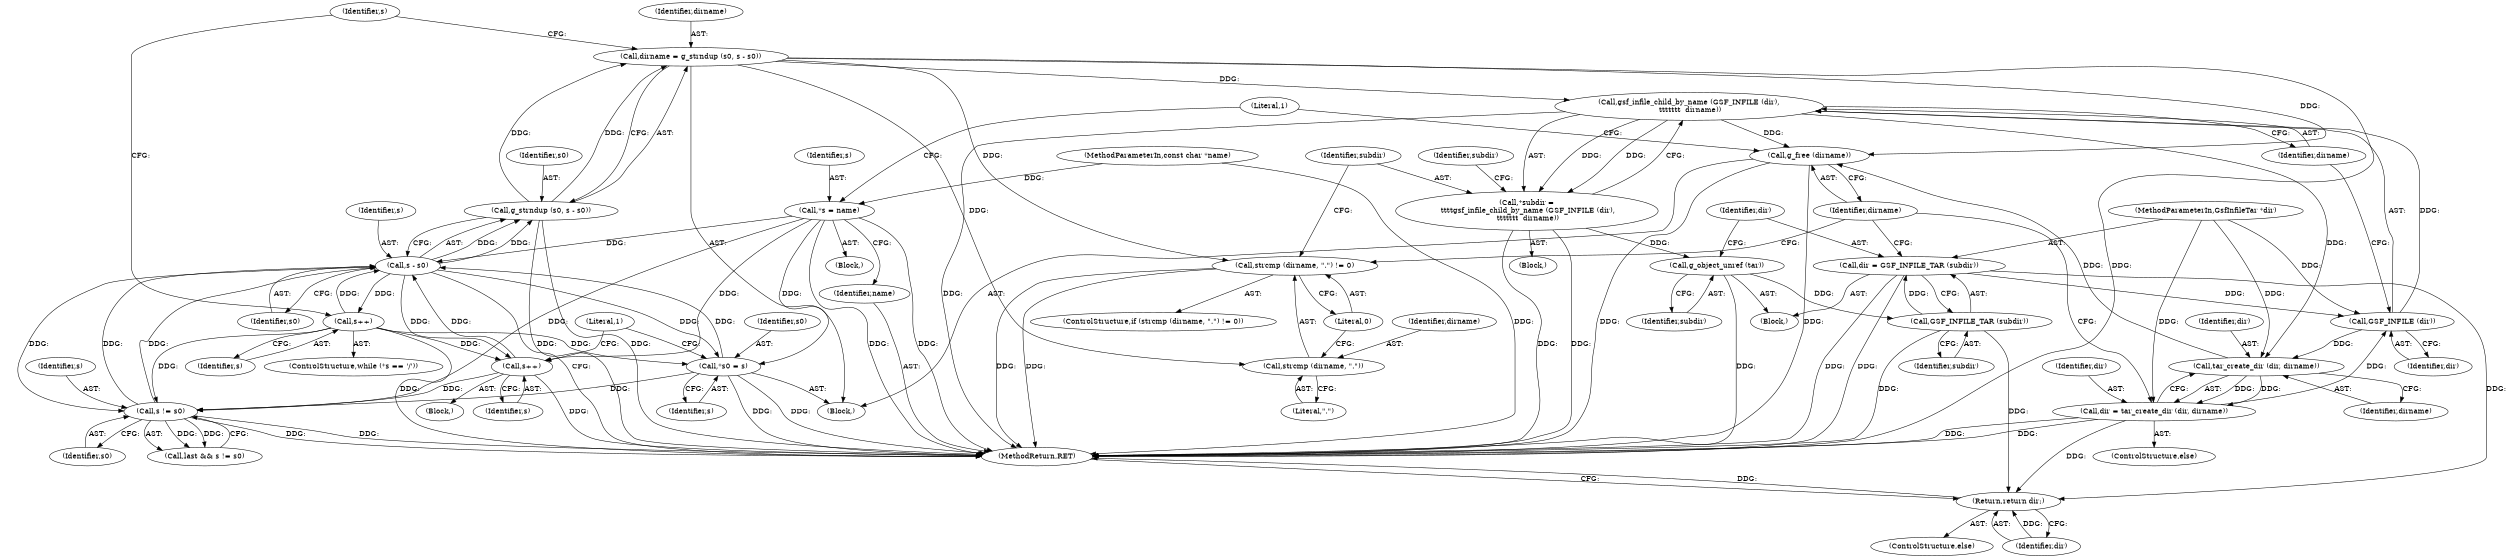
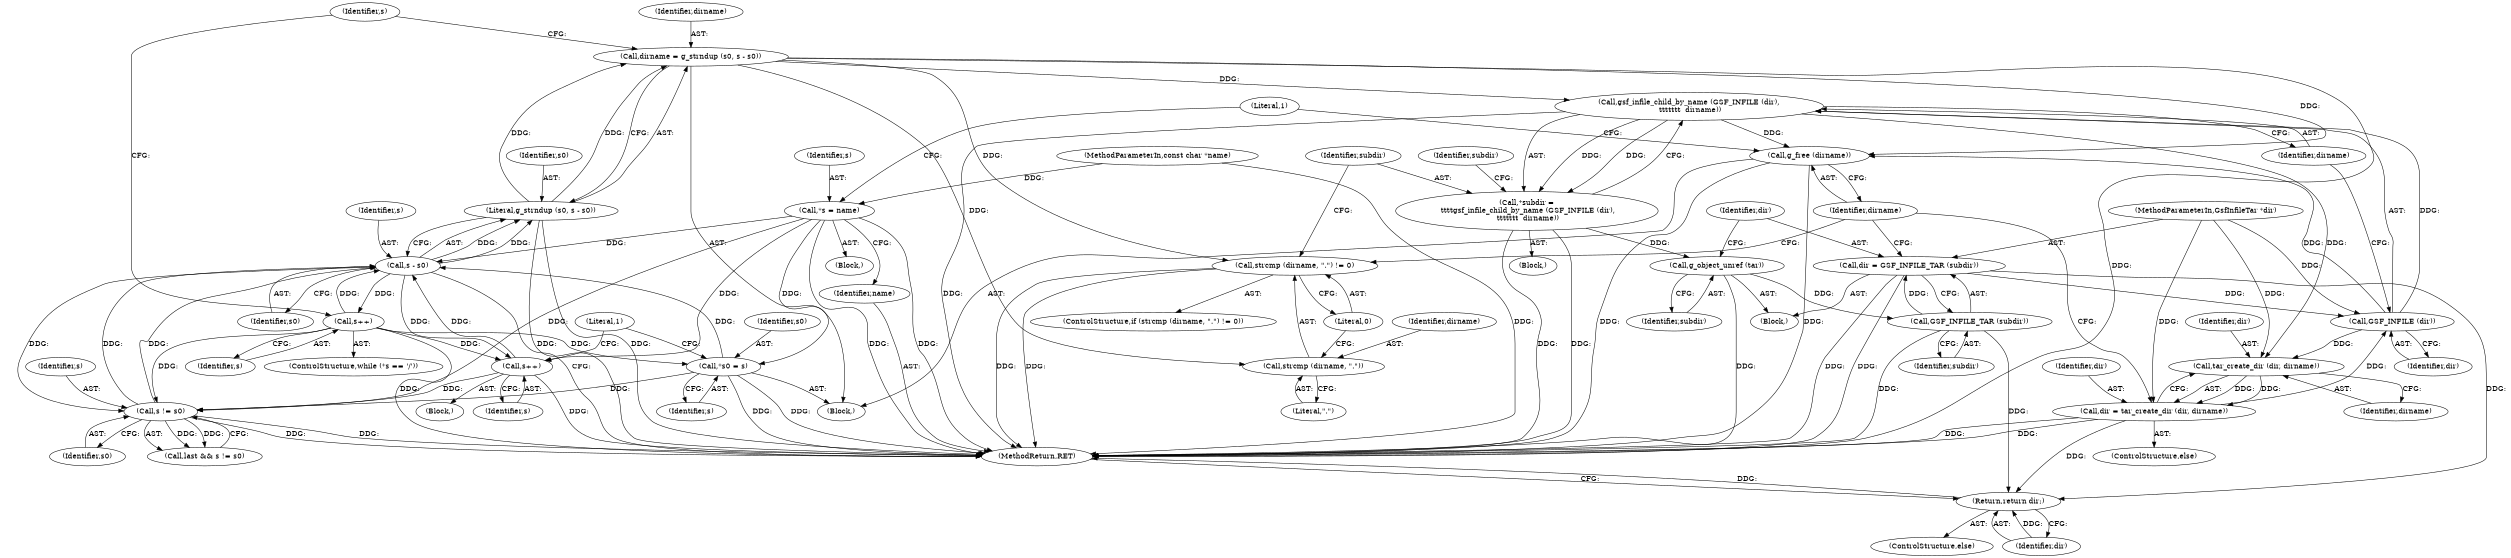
(541, 211) -> (541, 211)
(2054, 234) -> (2176, 166)
(575, 295) -> none
